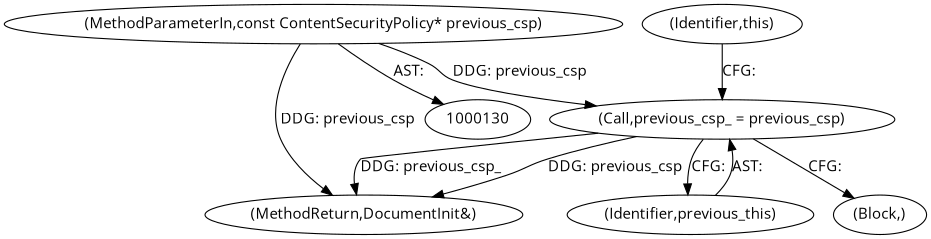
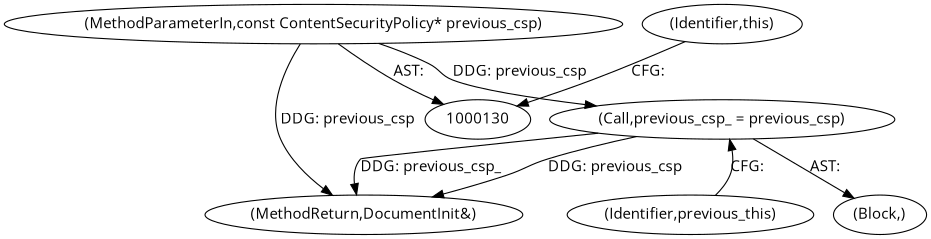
(722, 66) -> (607, 74)
(691, 160) -> none
(750, 167) -> (750, 167)
(827, 167) -> (827, 167)
